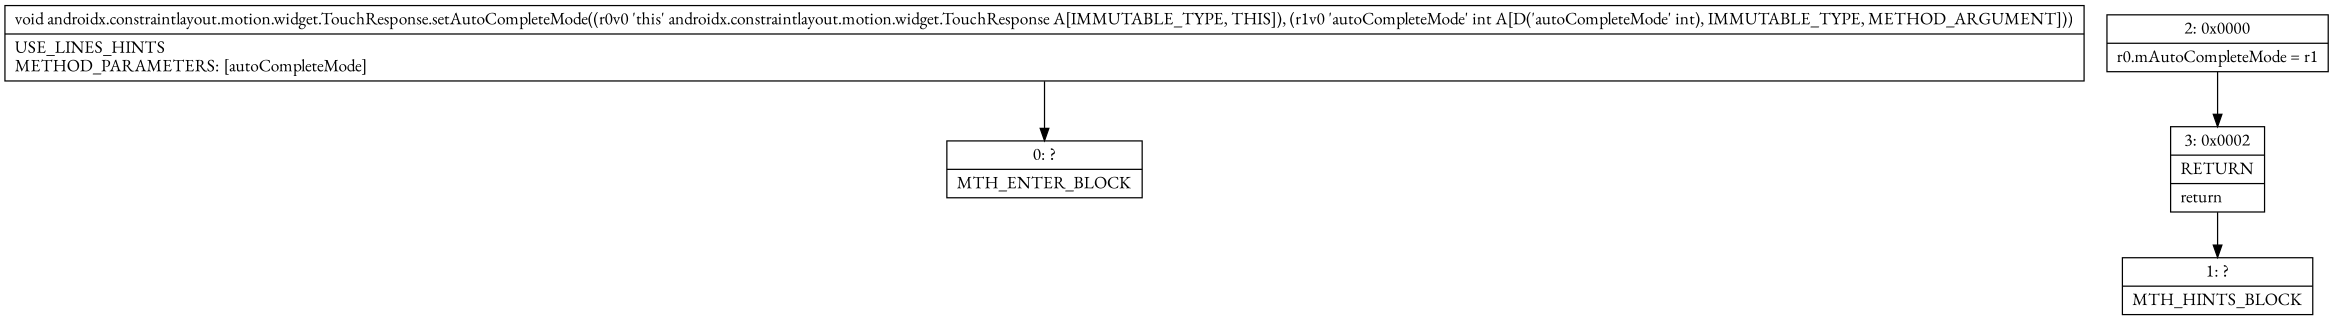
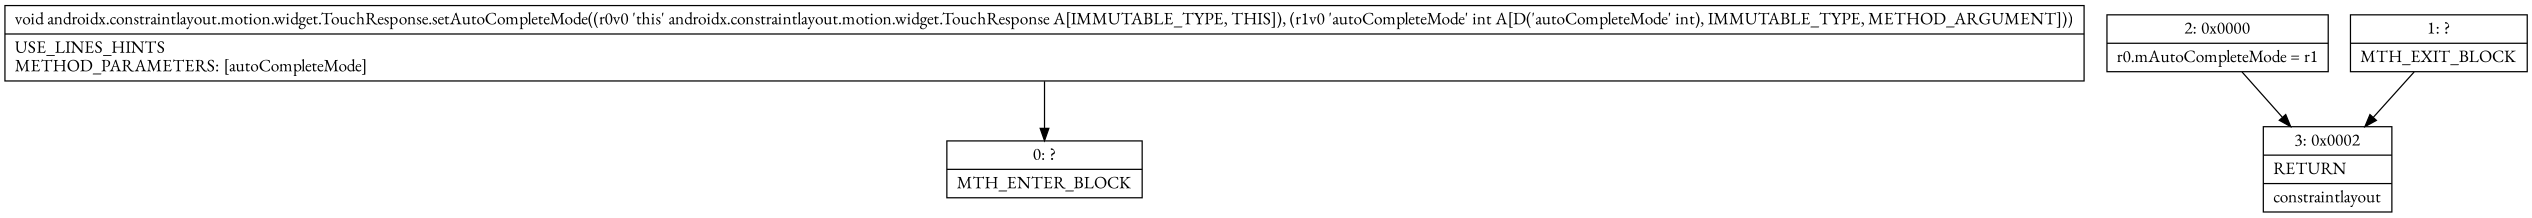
(2202, 197) -> (2328, 197)
(2218, 229) -> (2394, 95)
(2218, 300) -> (2439, 57)
